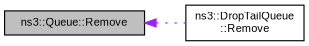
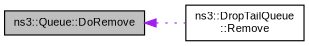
(75, 23) -> (75, 23)
